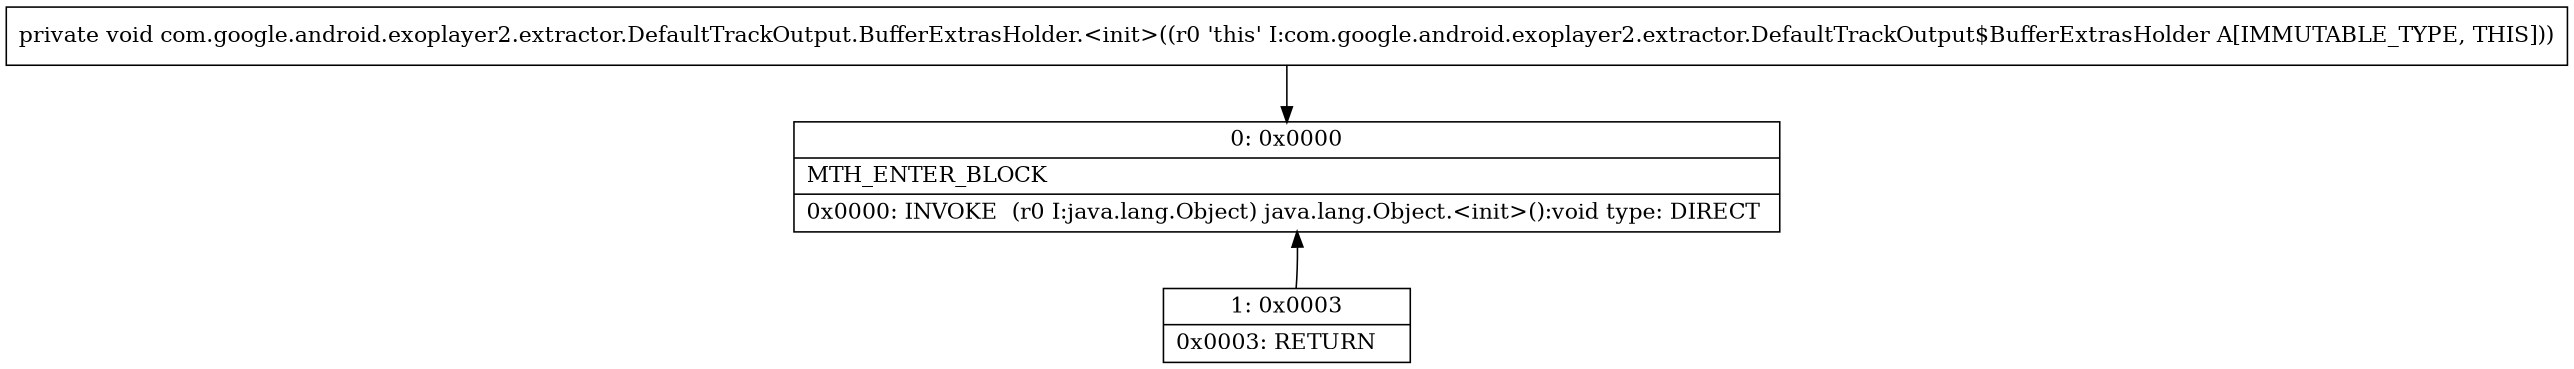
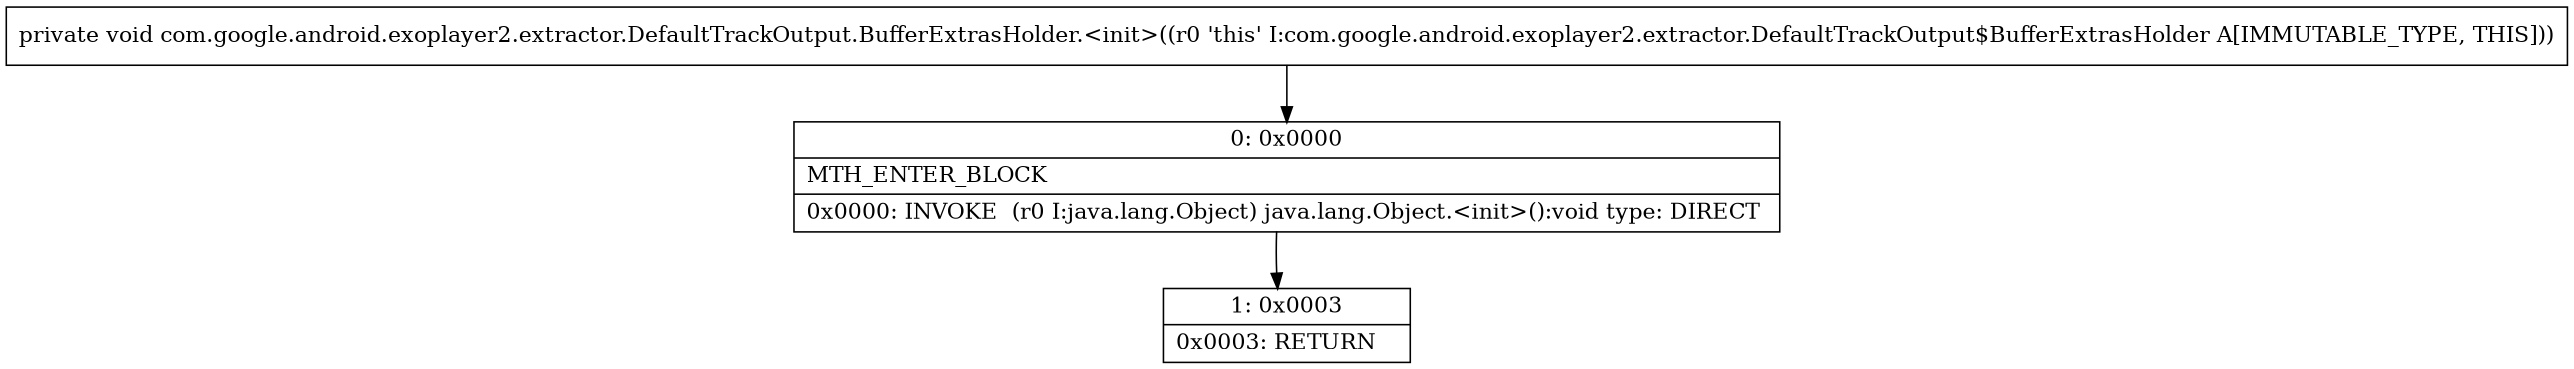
(1297, 268) -> (1276, 252)
